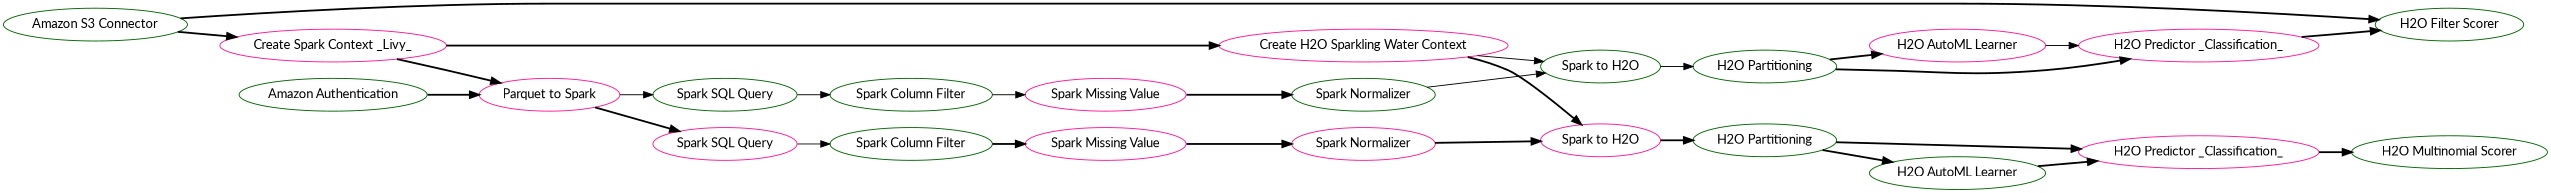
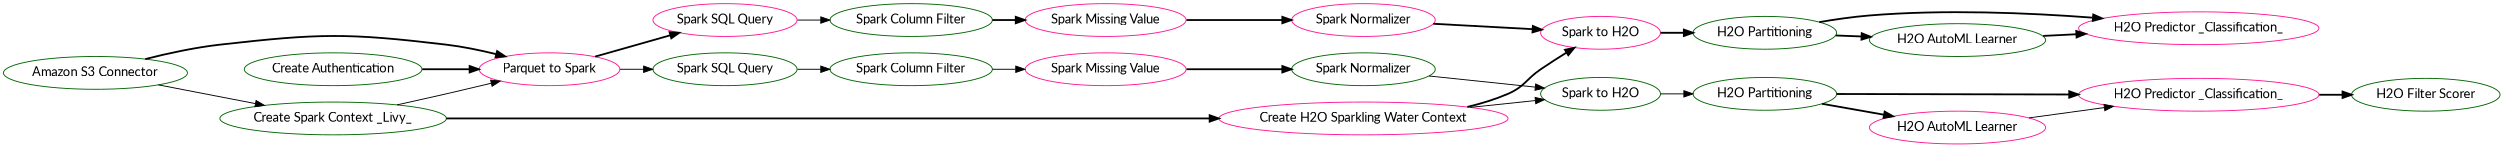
(1275, 4) -> (320, 36)
(202, 34) -> (207, 94)
(333, 46) -> (333, 118)
(444, 70) -> (444, 94)
(333, 95) -> (333, 69)
(2449, 152) -> none
